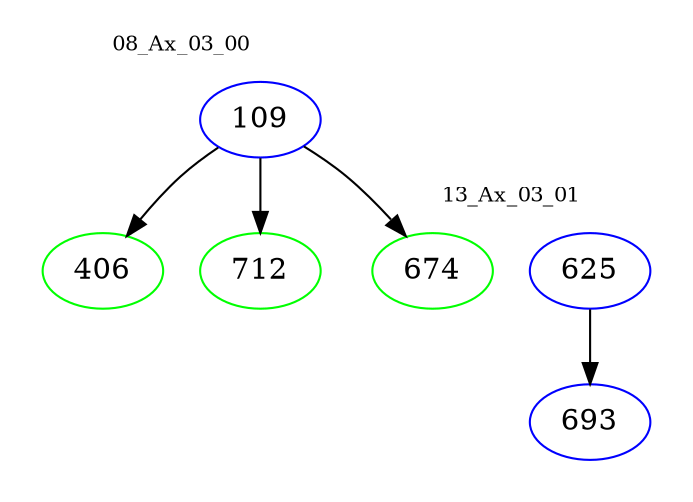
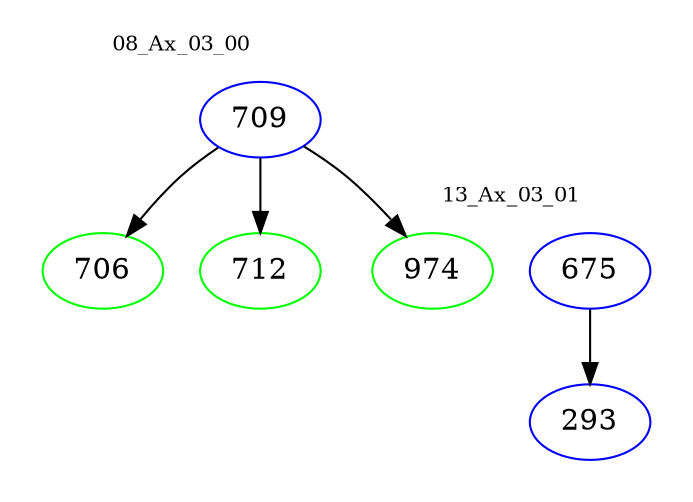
(260, 120) -> (260, 120)
(103, 271) -> (103, 271)
(433, 271) -> (433, 271)
(590, 271) -> (590, 271)
(590, 422) -> (590, 422)
